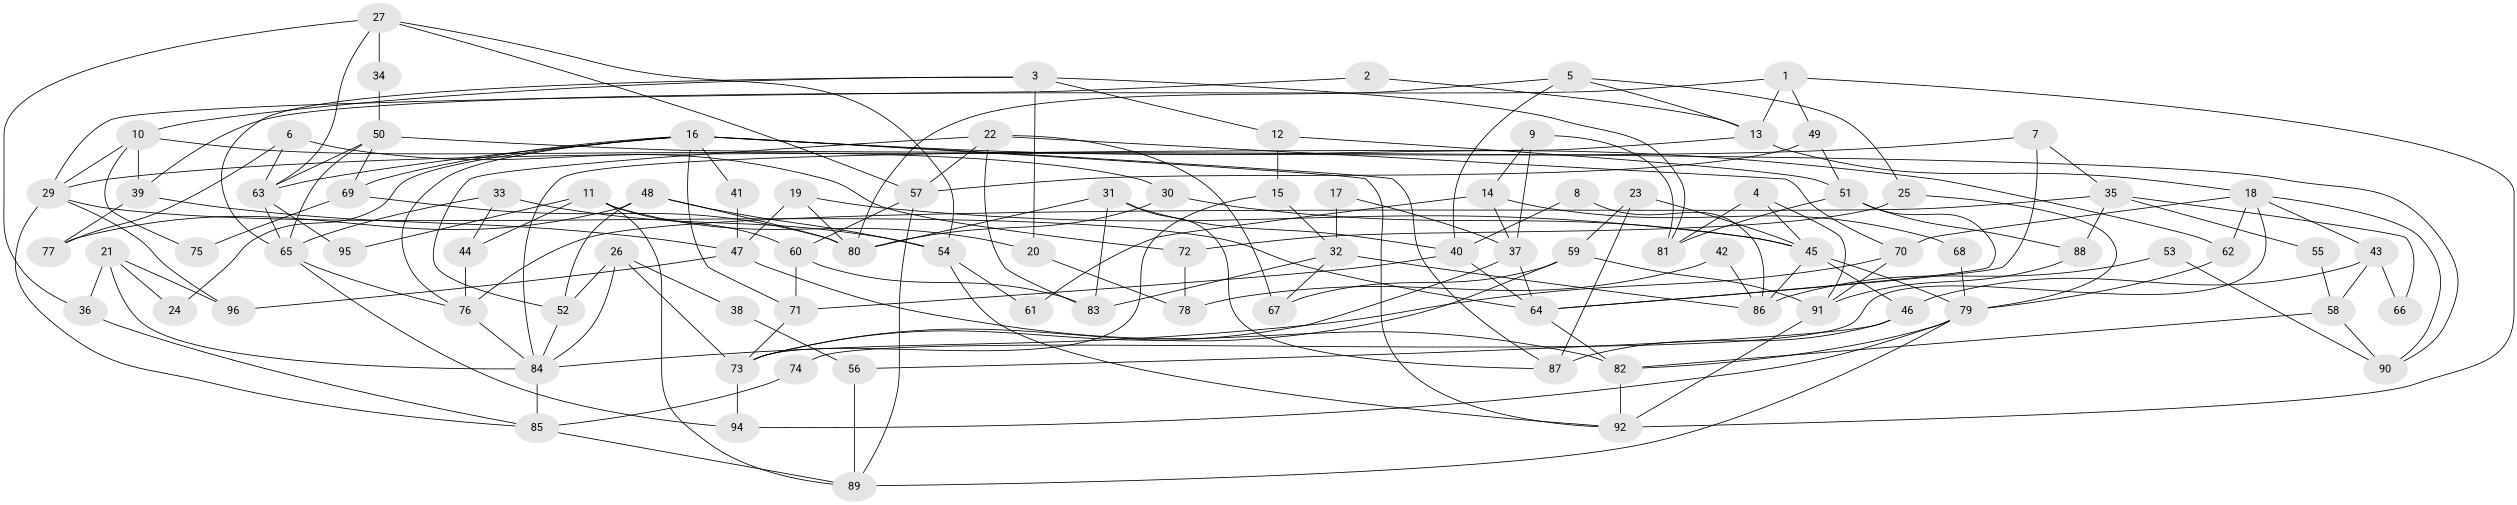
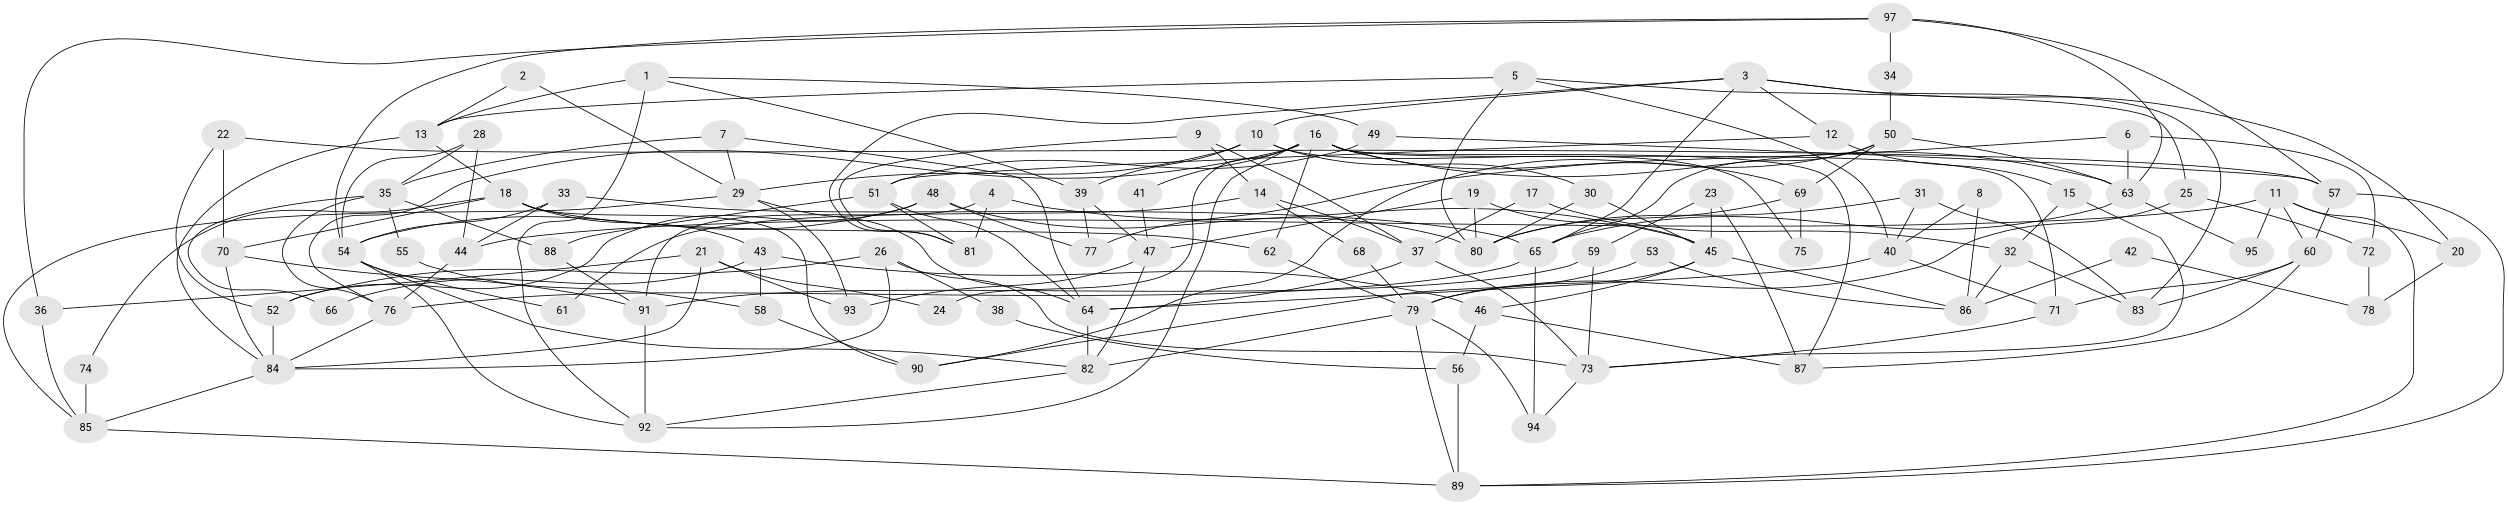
(379, 18) -> (1890, 18)
none -> (480, 135)
(995, 249) -> (2160, 113)
(234, 311) -> (850, 311)
(1275, 311) -> none
(1238, 318) -> (2073, 352)
(1977, 340) -> (707, 348)
